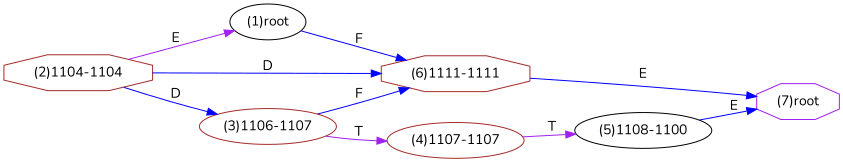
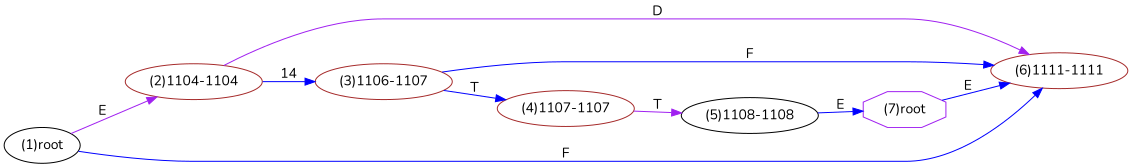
(177, 46) -> (109, 117)
(78, 73) -> (194, 82)
(262, 73) -> (620, 19)
(456, 74) -> (1059, 71)
(638, 86) -> (971, 93)
(176, 94) -> (289, 74)
(643, 130) -> (750, 116)
(351, 139) -> (470, 94)
